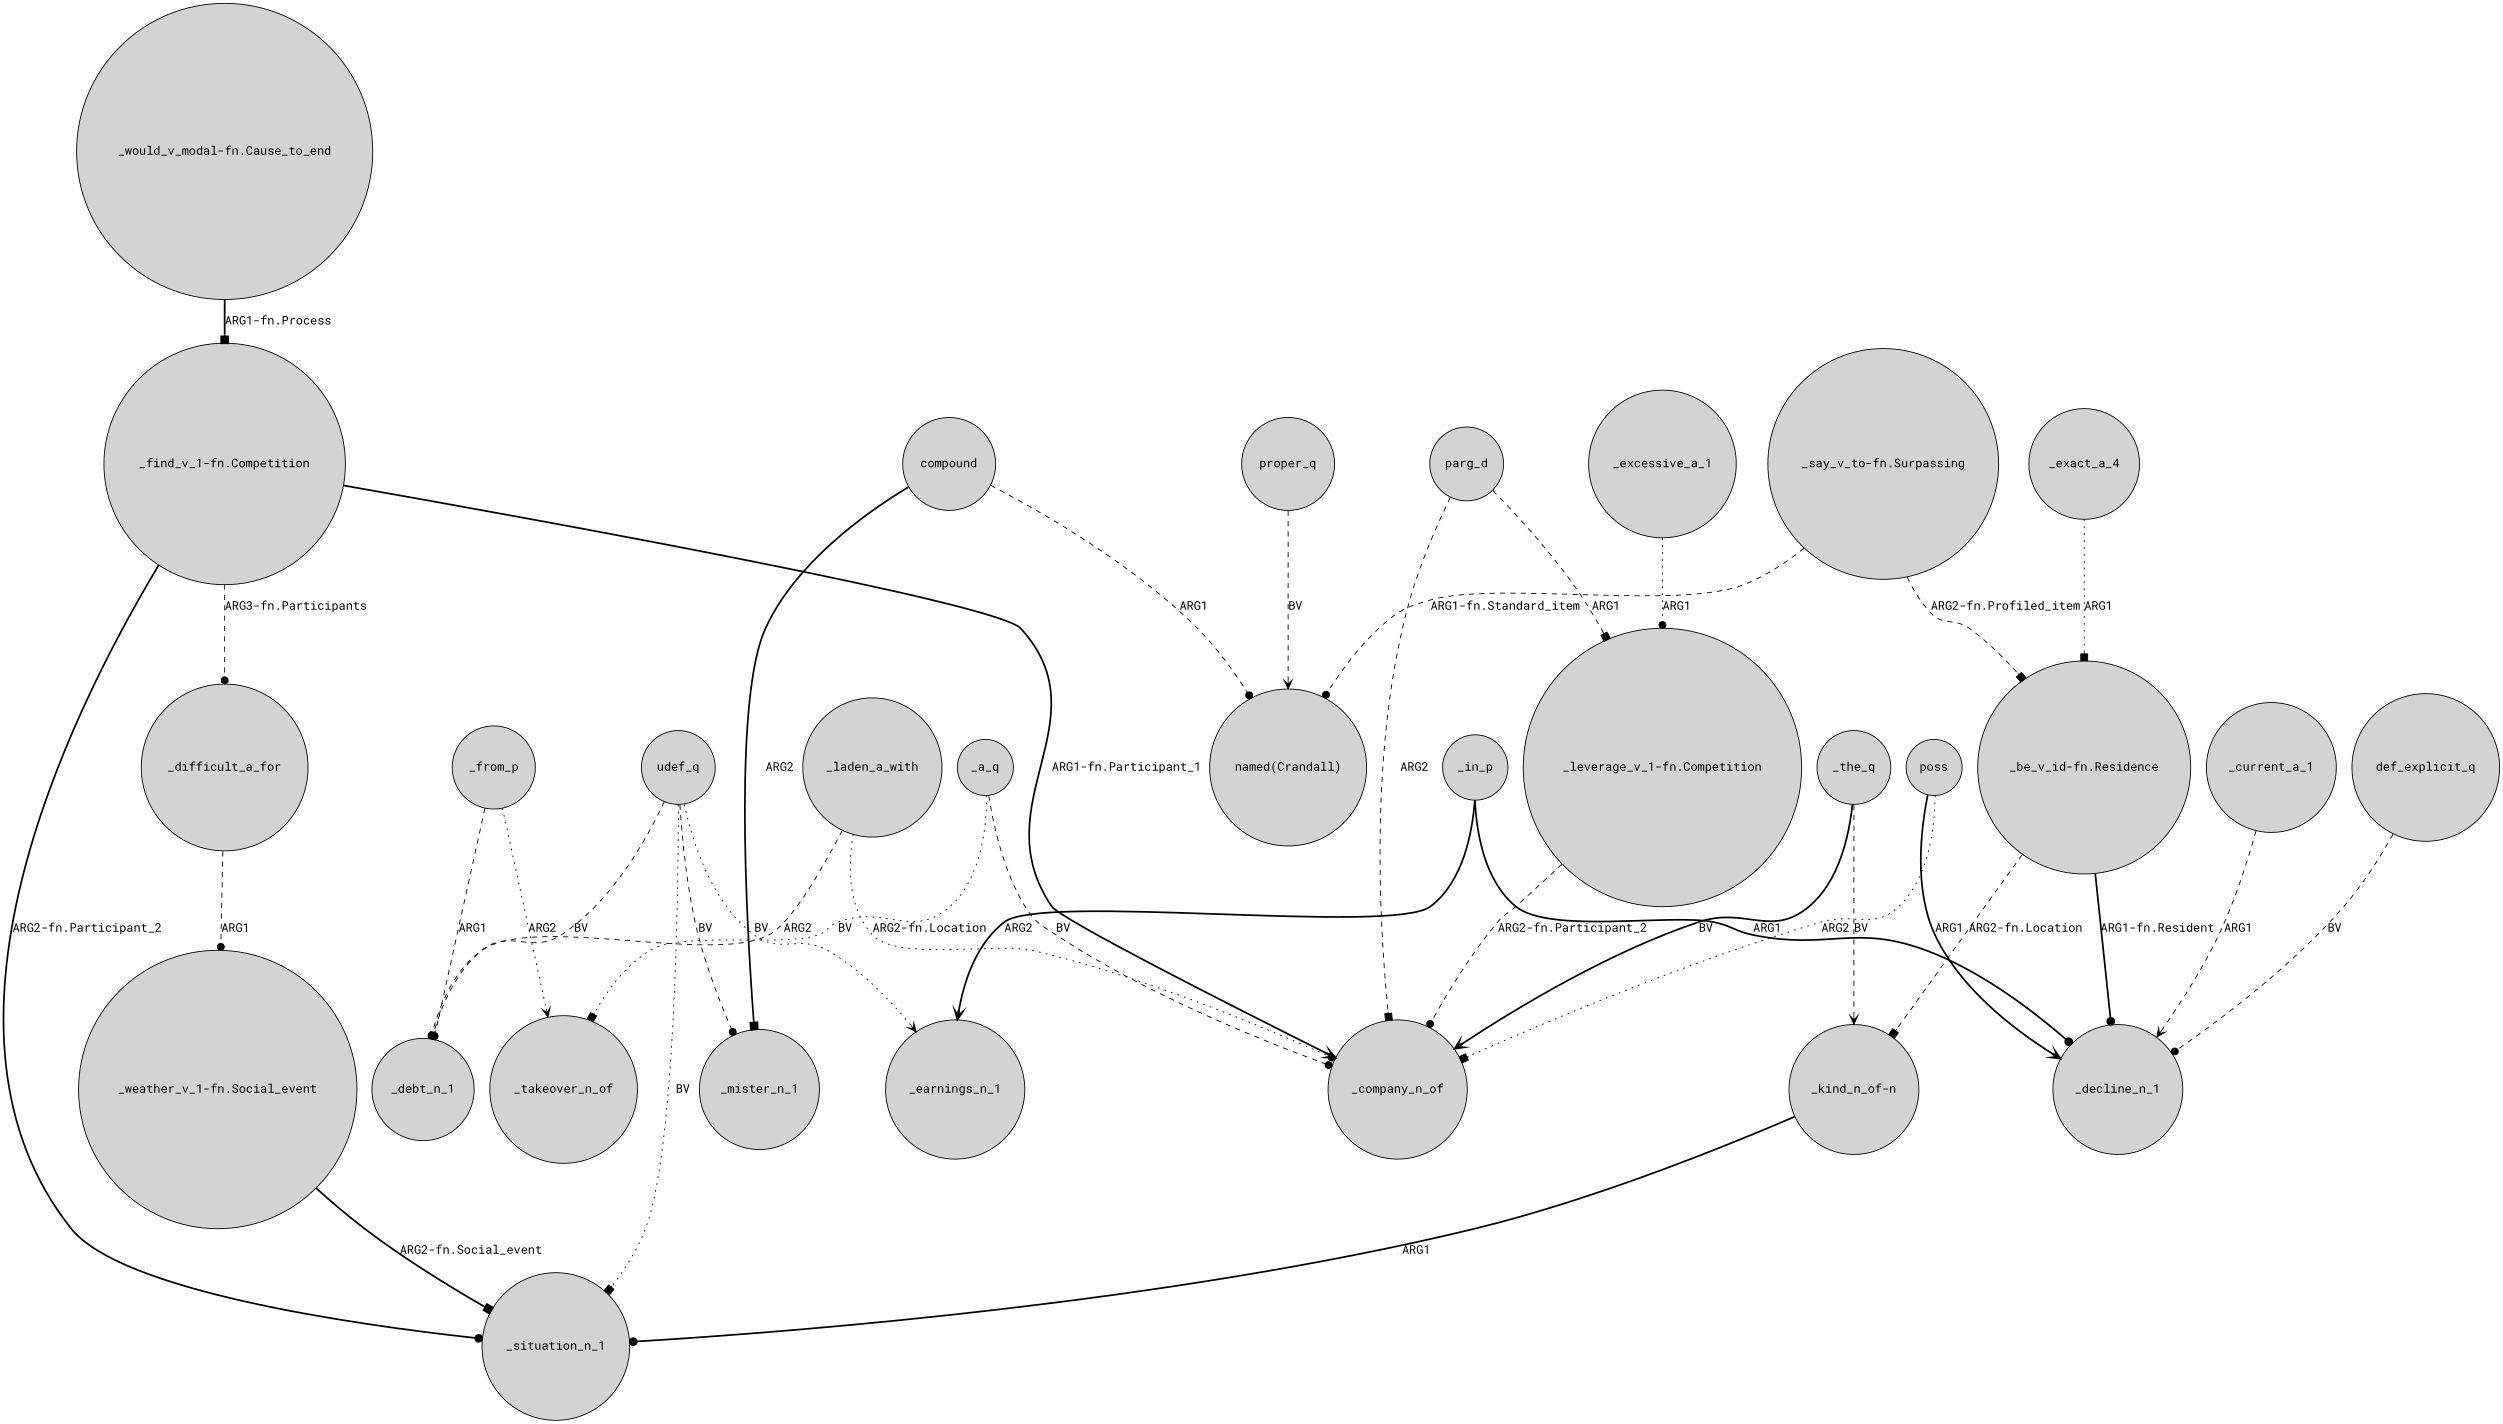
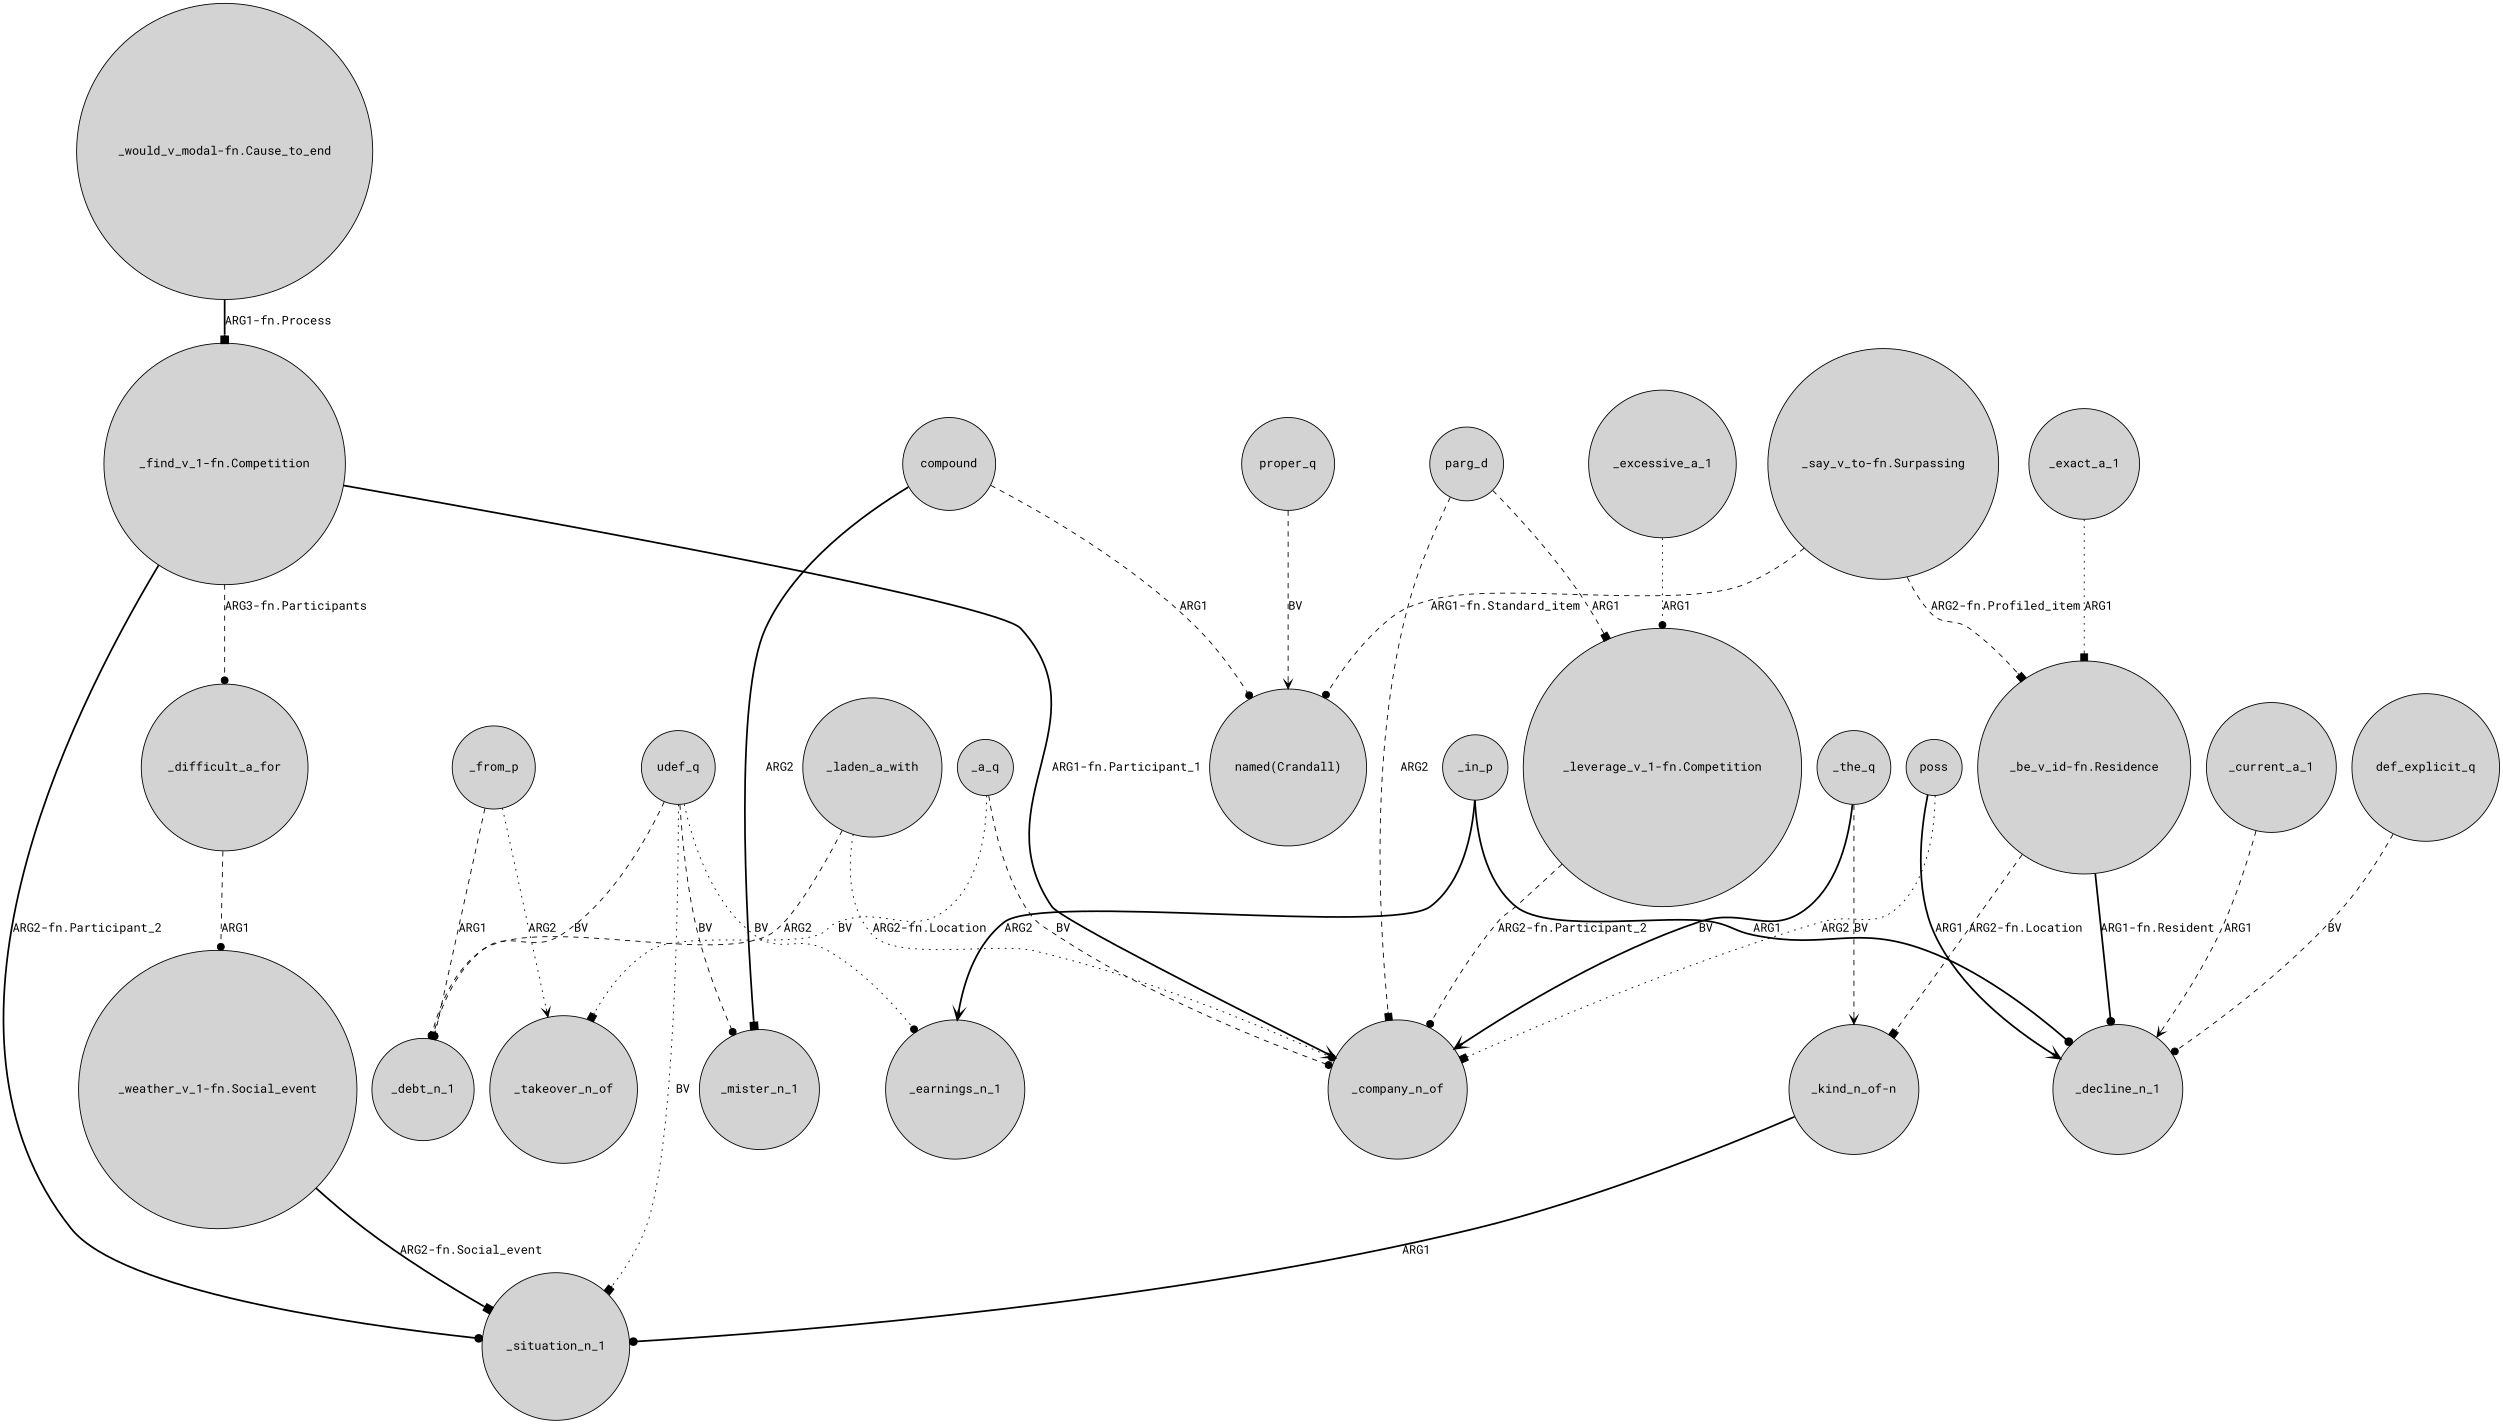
(2084, 464) -> (2084, 464)
(805, 944) -> (806, 944)
